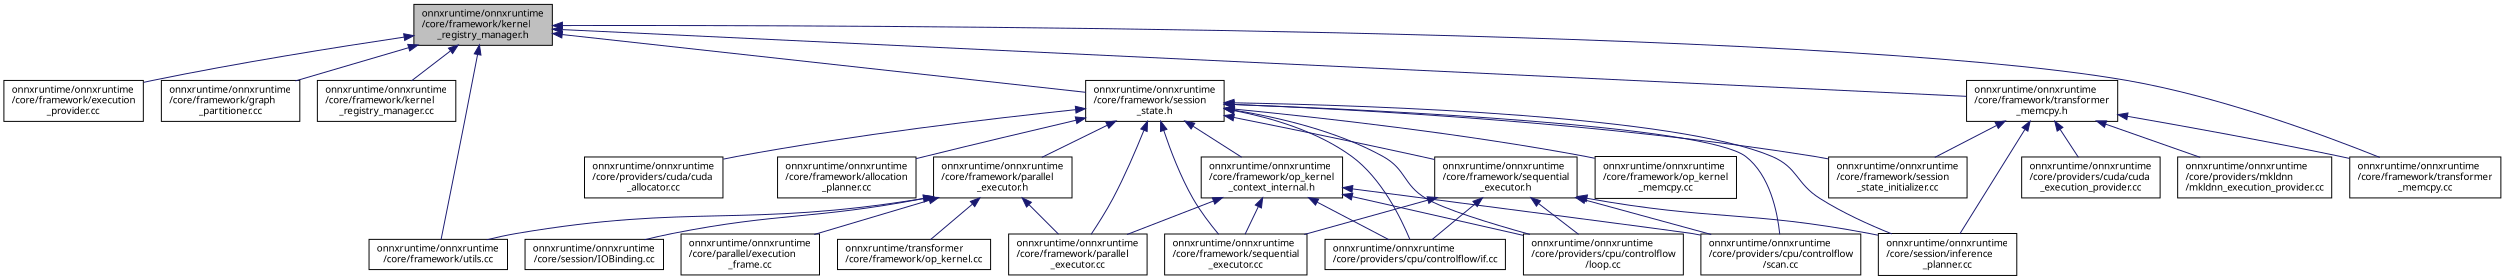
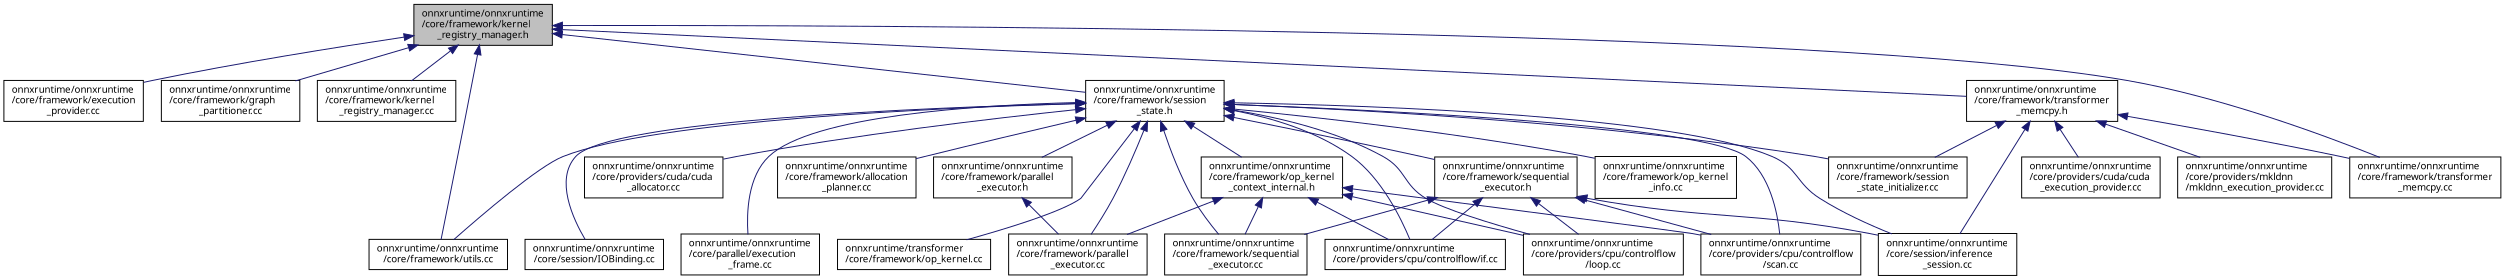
(1666, 177) -> (1666, 177)
(705, 216) -> (749, 123)
(872, 217) -> (877, 119)
(749, 221) -> (779, 118)
(951, 222) -> (1066, 207)
(1948, 254) -> (1948, 254)
